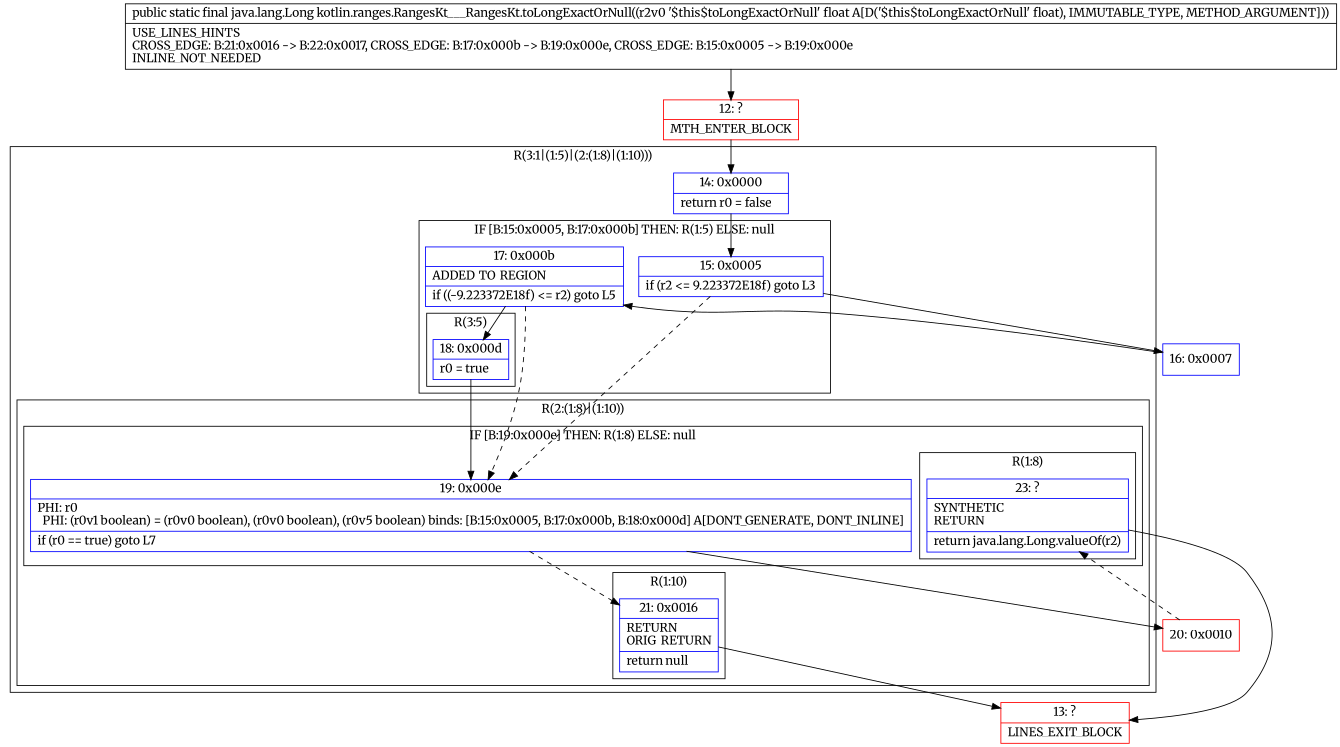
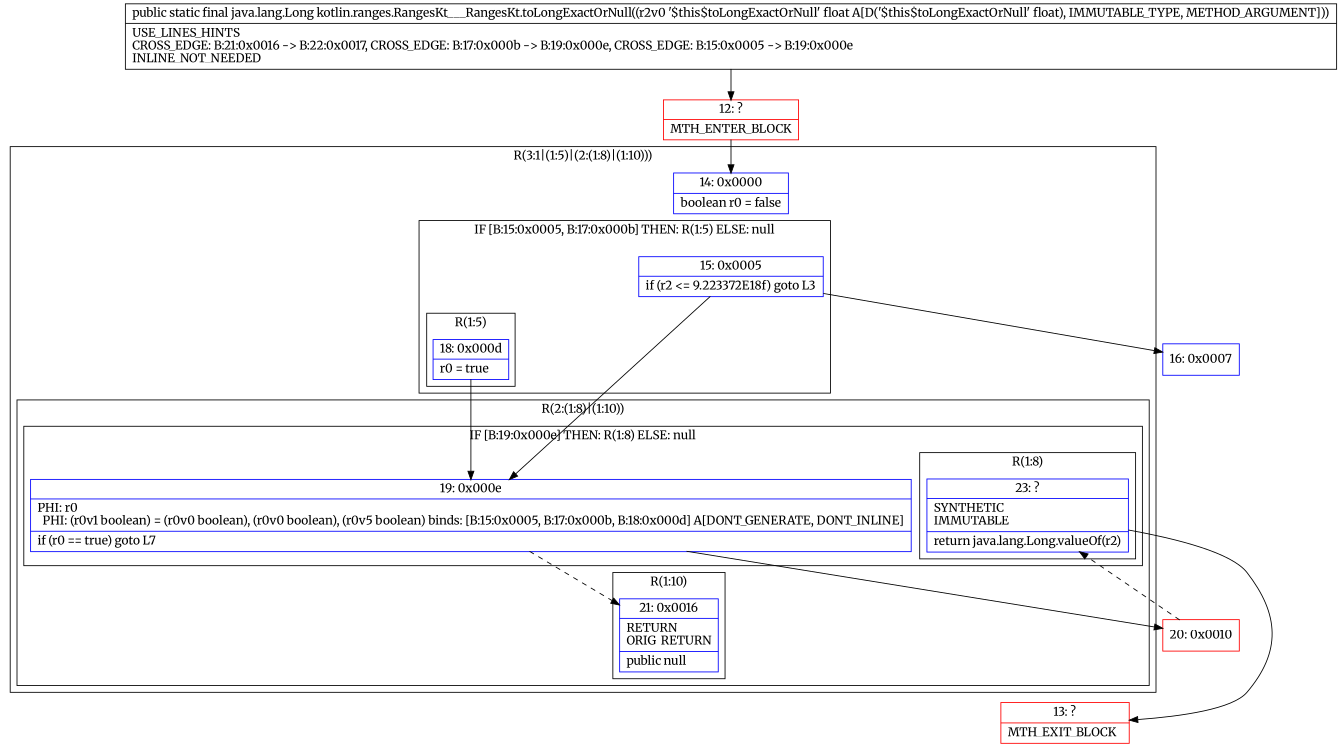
(726, 203) -> (731, 203)
(731, 231) -> none
(524, 277) -> none
(471, 323) -> (471, 323)
(613, 385) -> (613, 385)
(959, 521) -> (972, 521)
(657, 661) -> (657, 661)
(855, 677) -> none
(1065, 733) -> (1062, 733)
